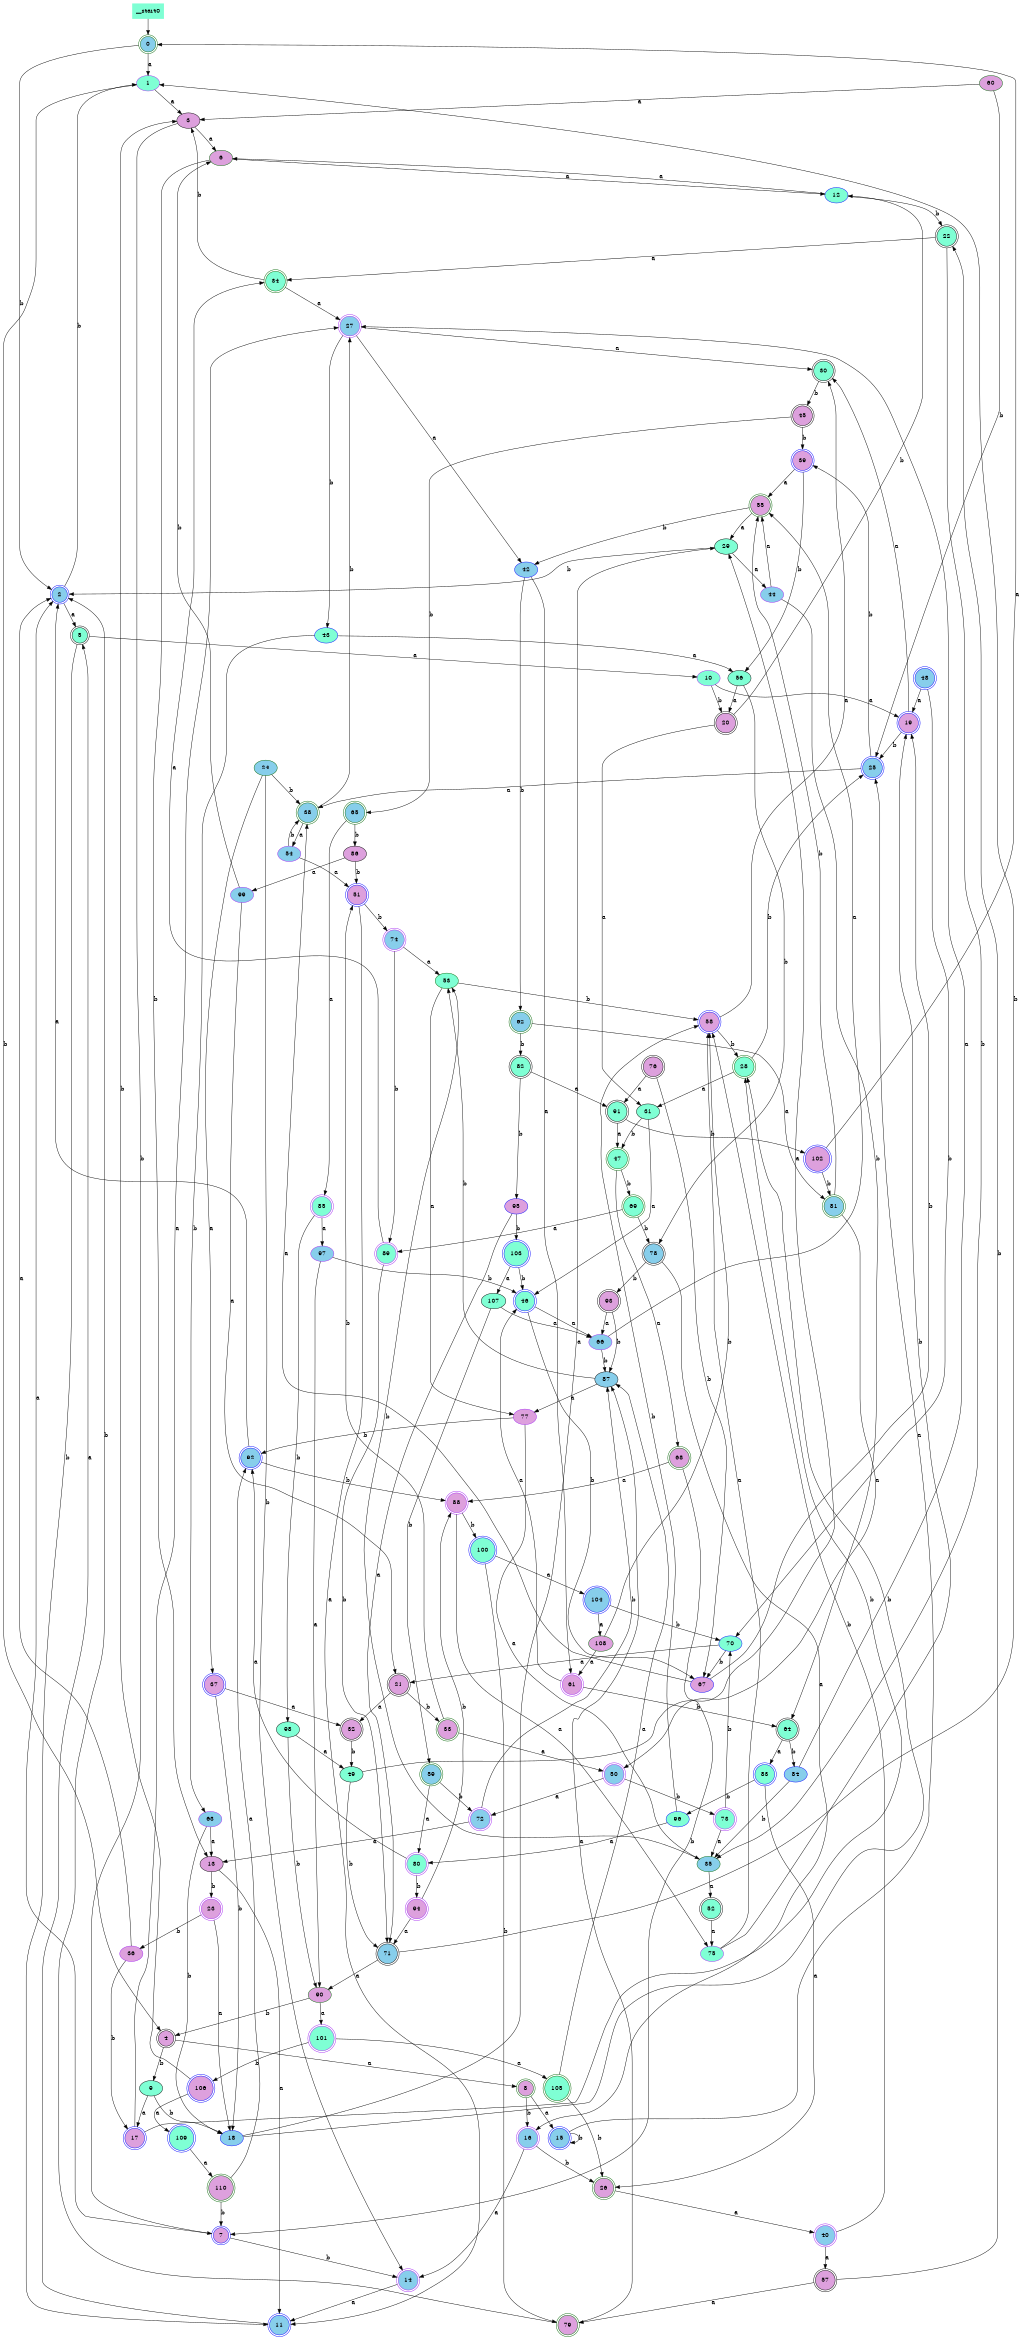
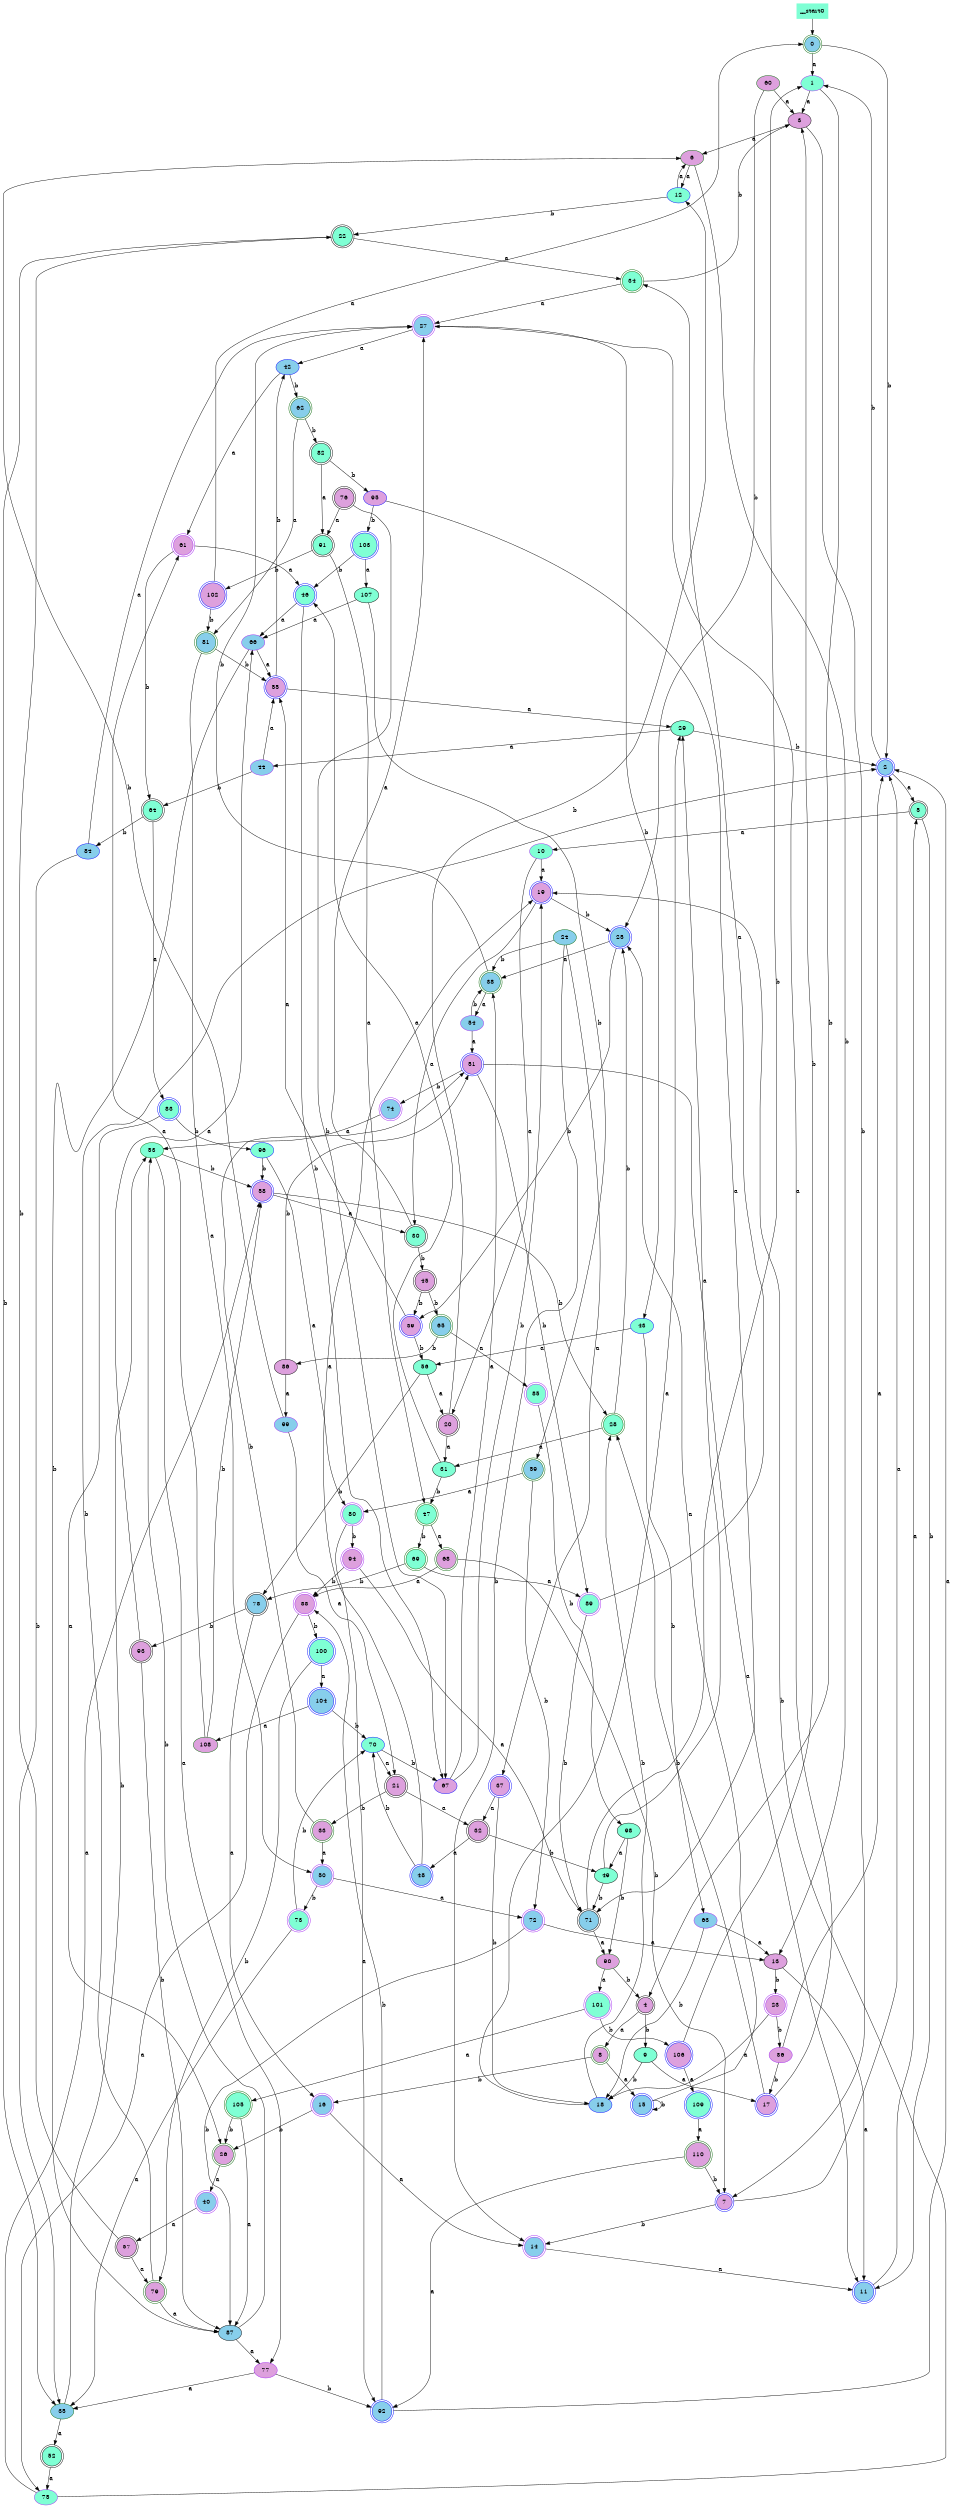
(584, 348) -> (378, 801)
(760, 505) -> (276, 687)
(720, 701) -> (530, 1132)
(394, 1095) -> (541, 1329)
(322, 1254) -> none
(853, 1641) -> none
none -> (451, 1852)
